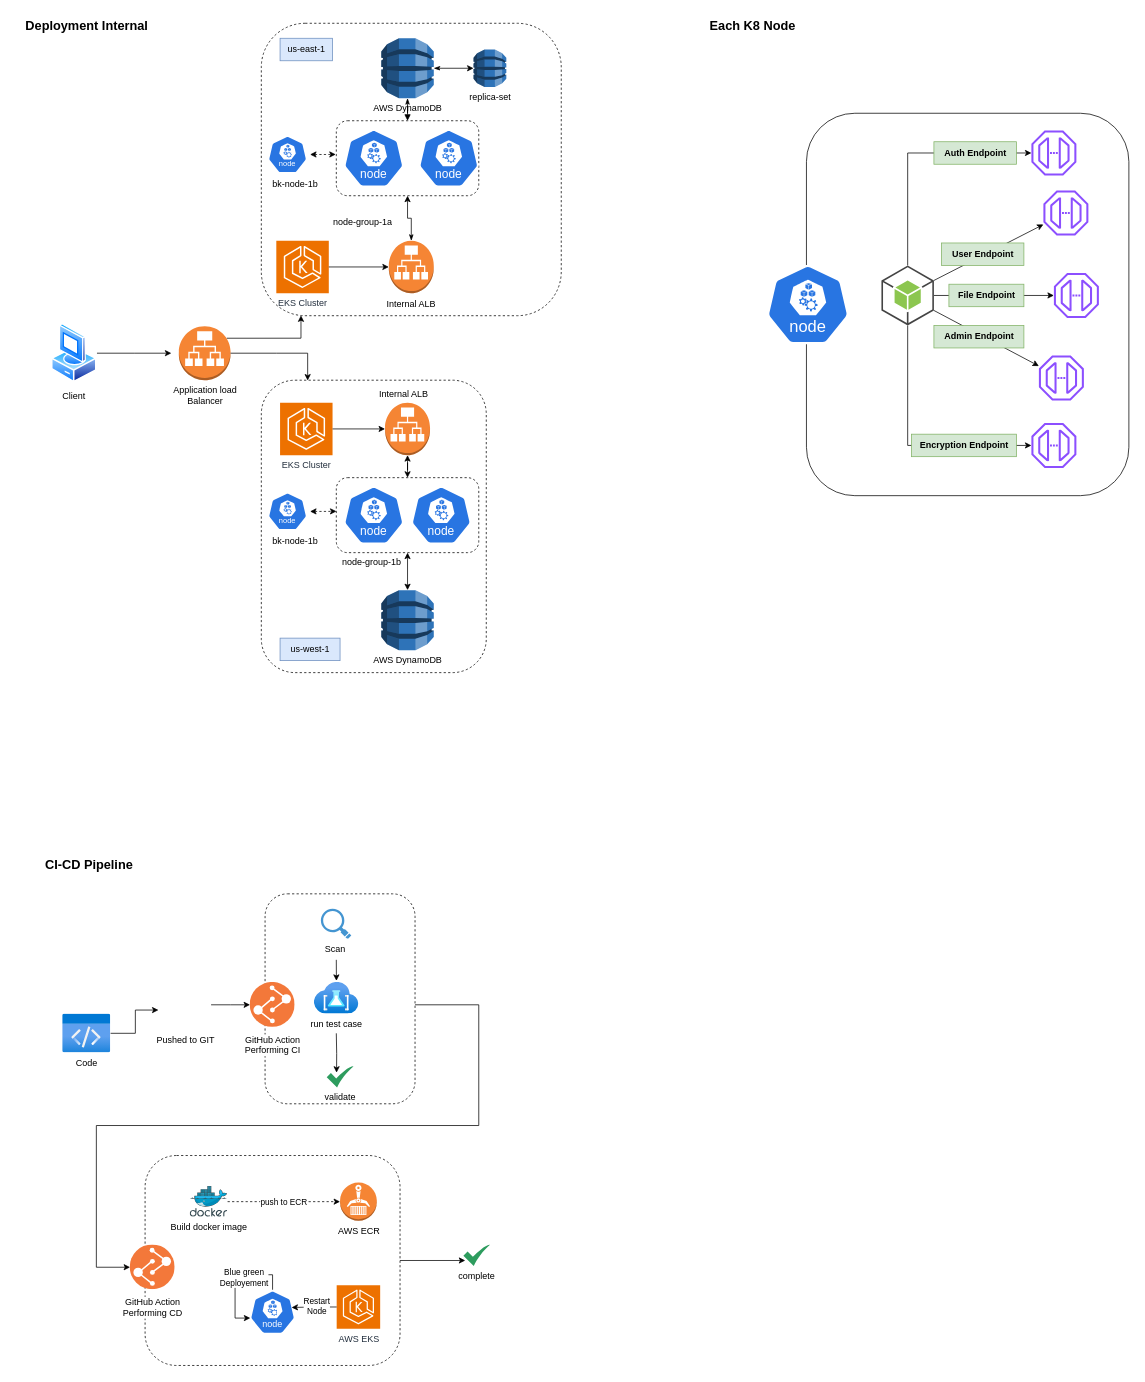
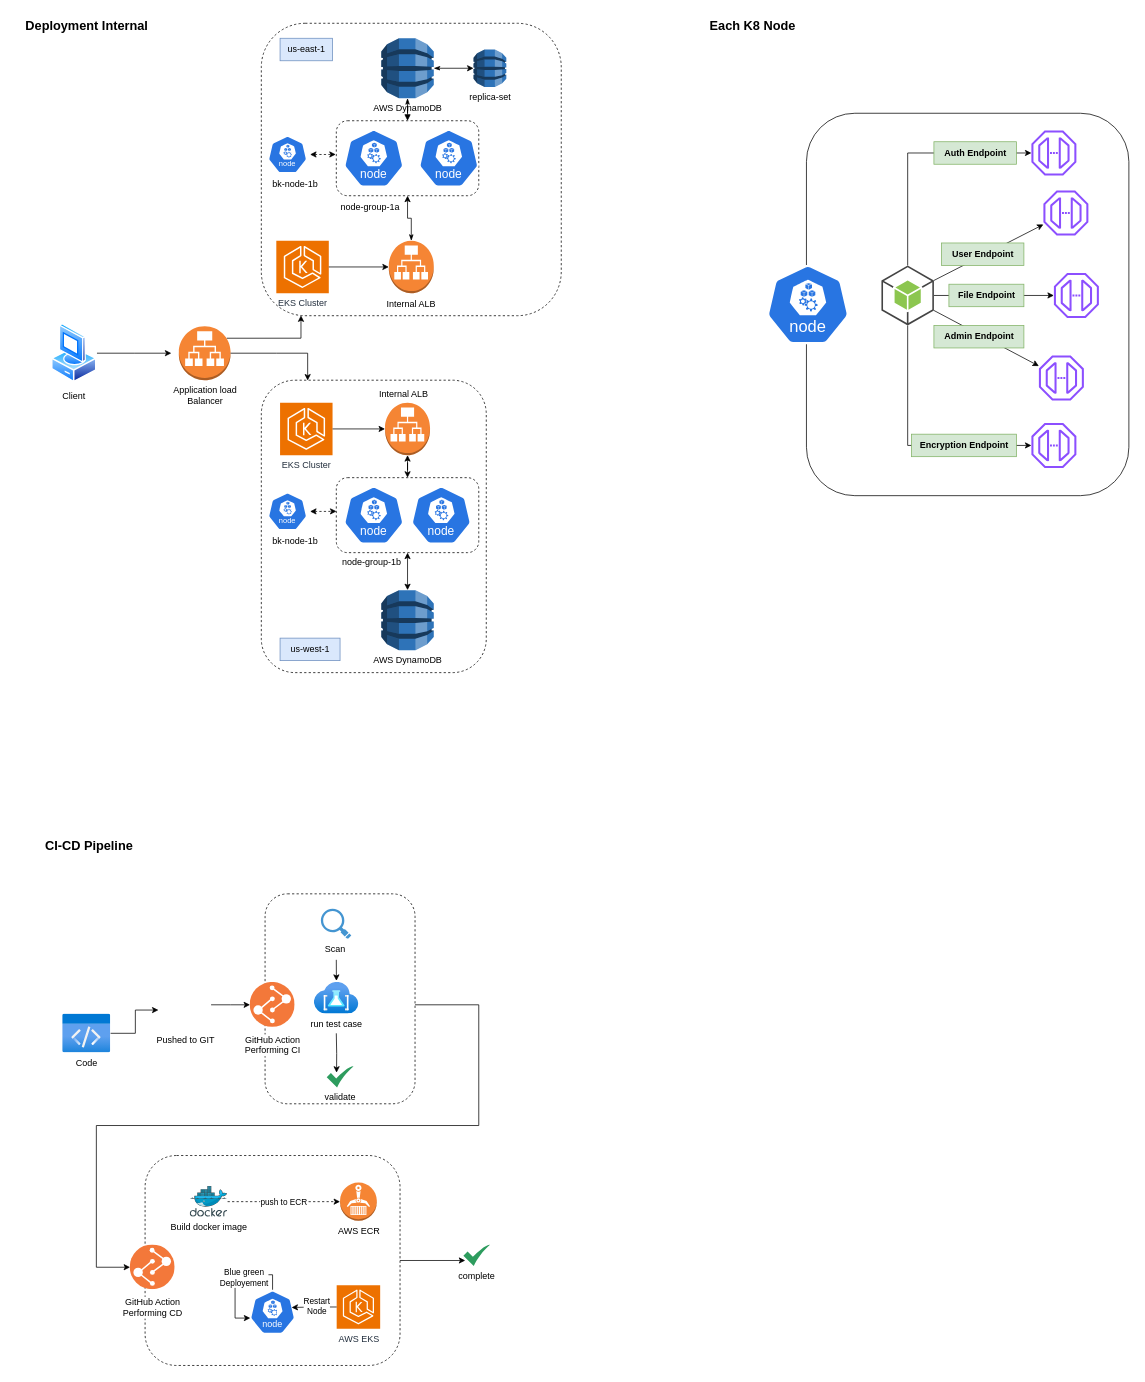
(363, 222) -> (370, 207)
(89, 865) -> (89, 846)
